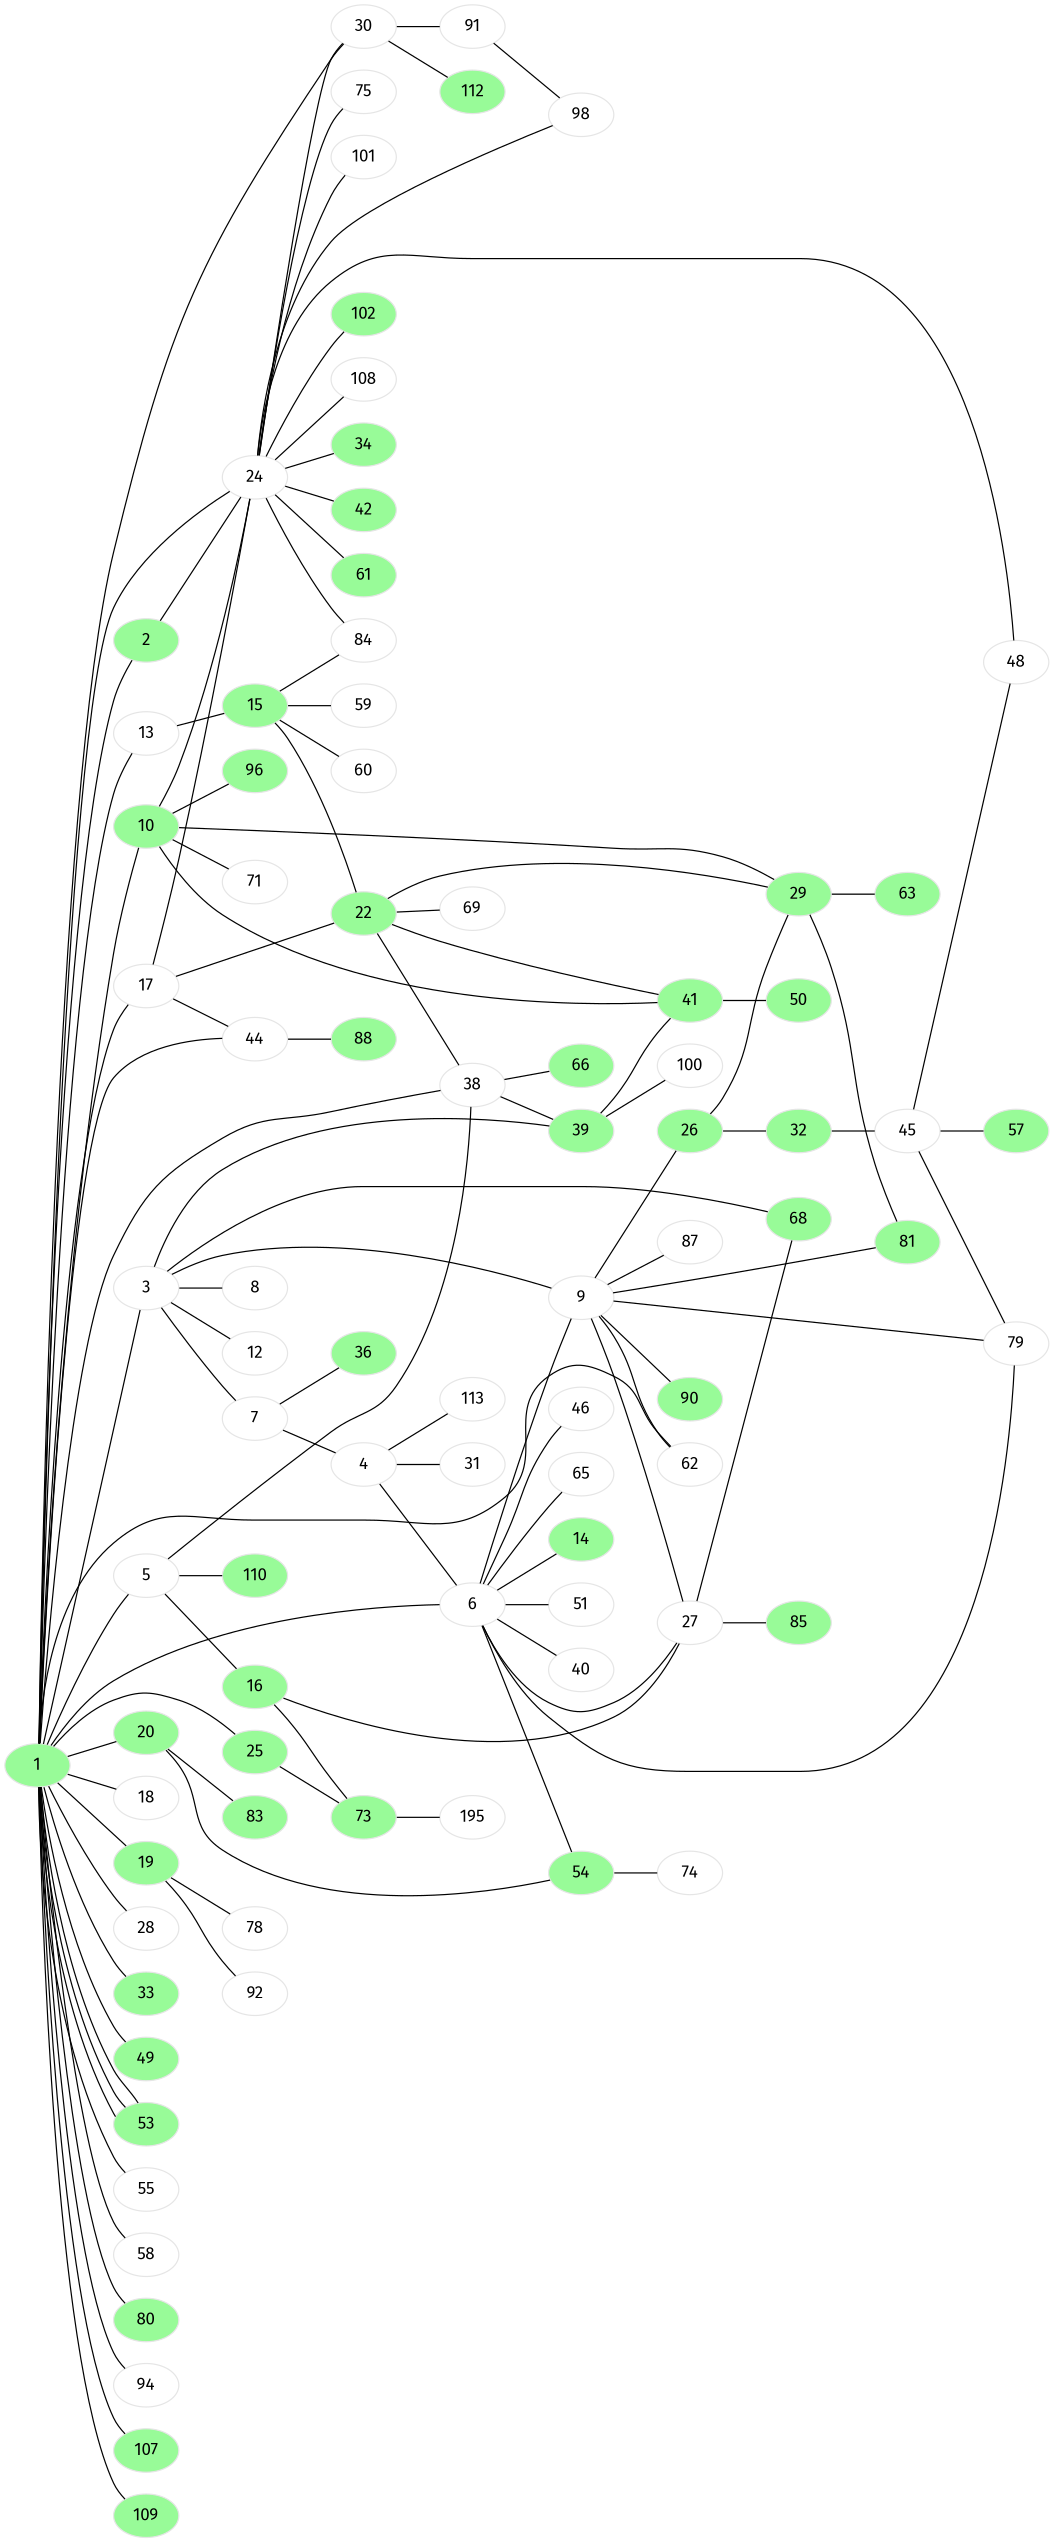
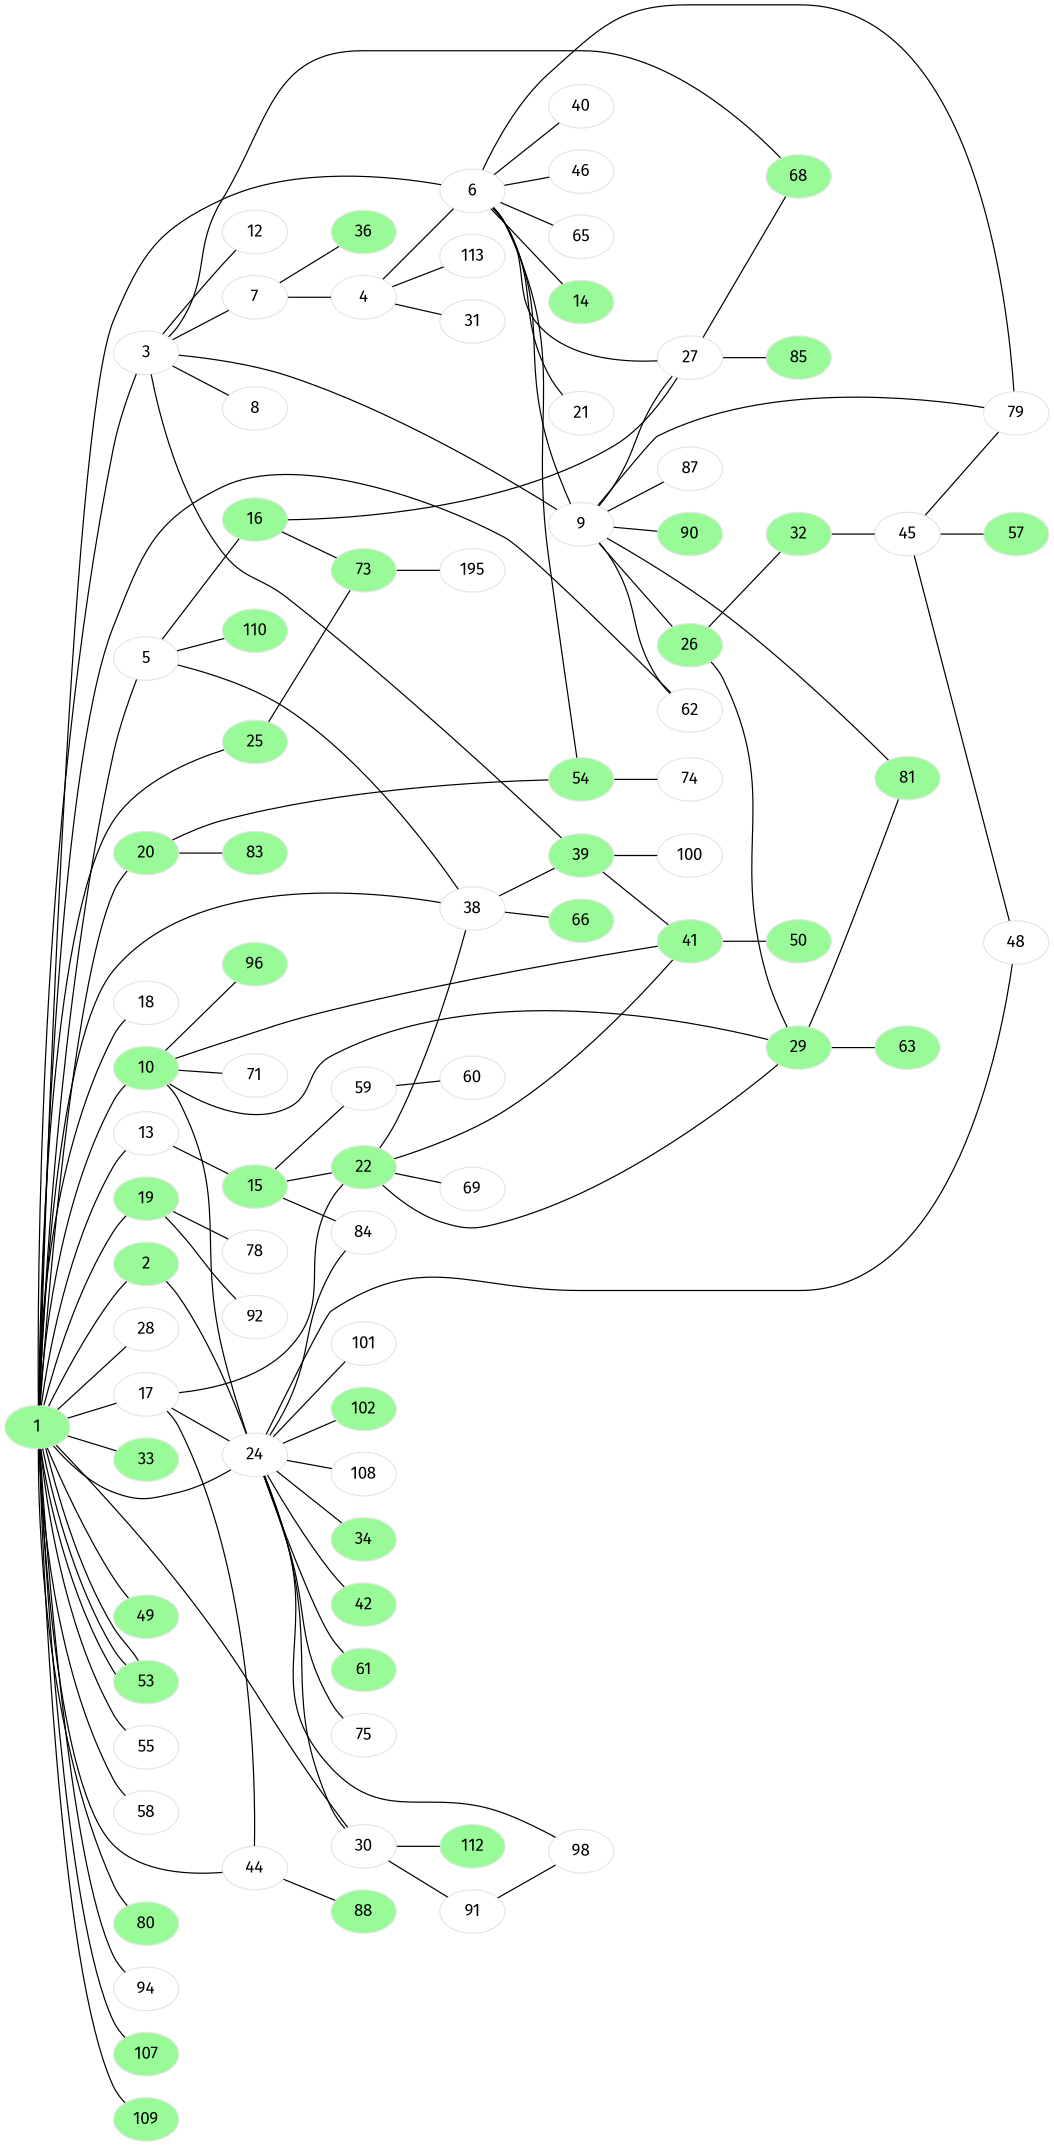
(309, 738) -> (423, 1083)
(581, 1605) -> (581, 413)
